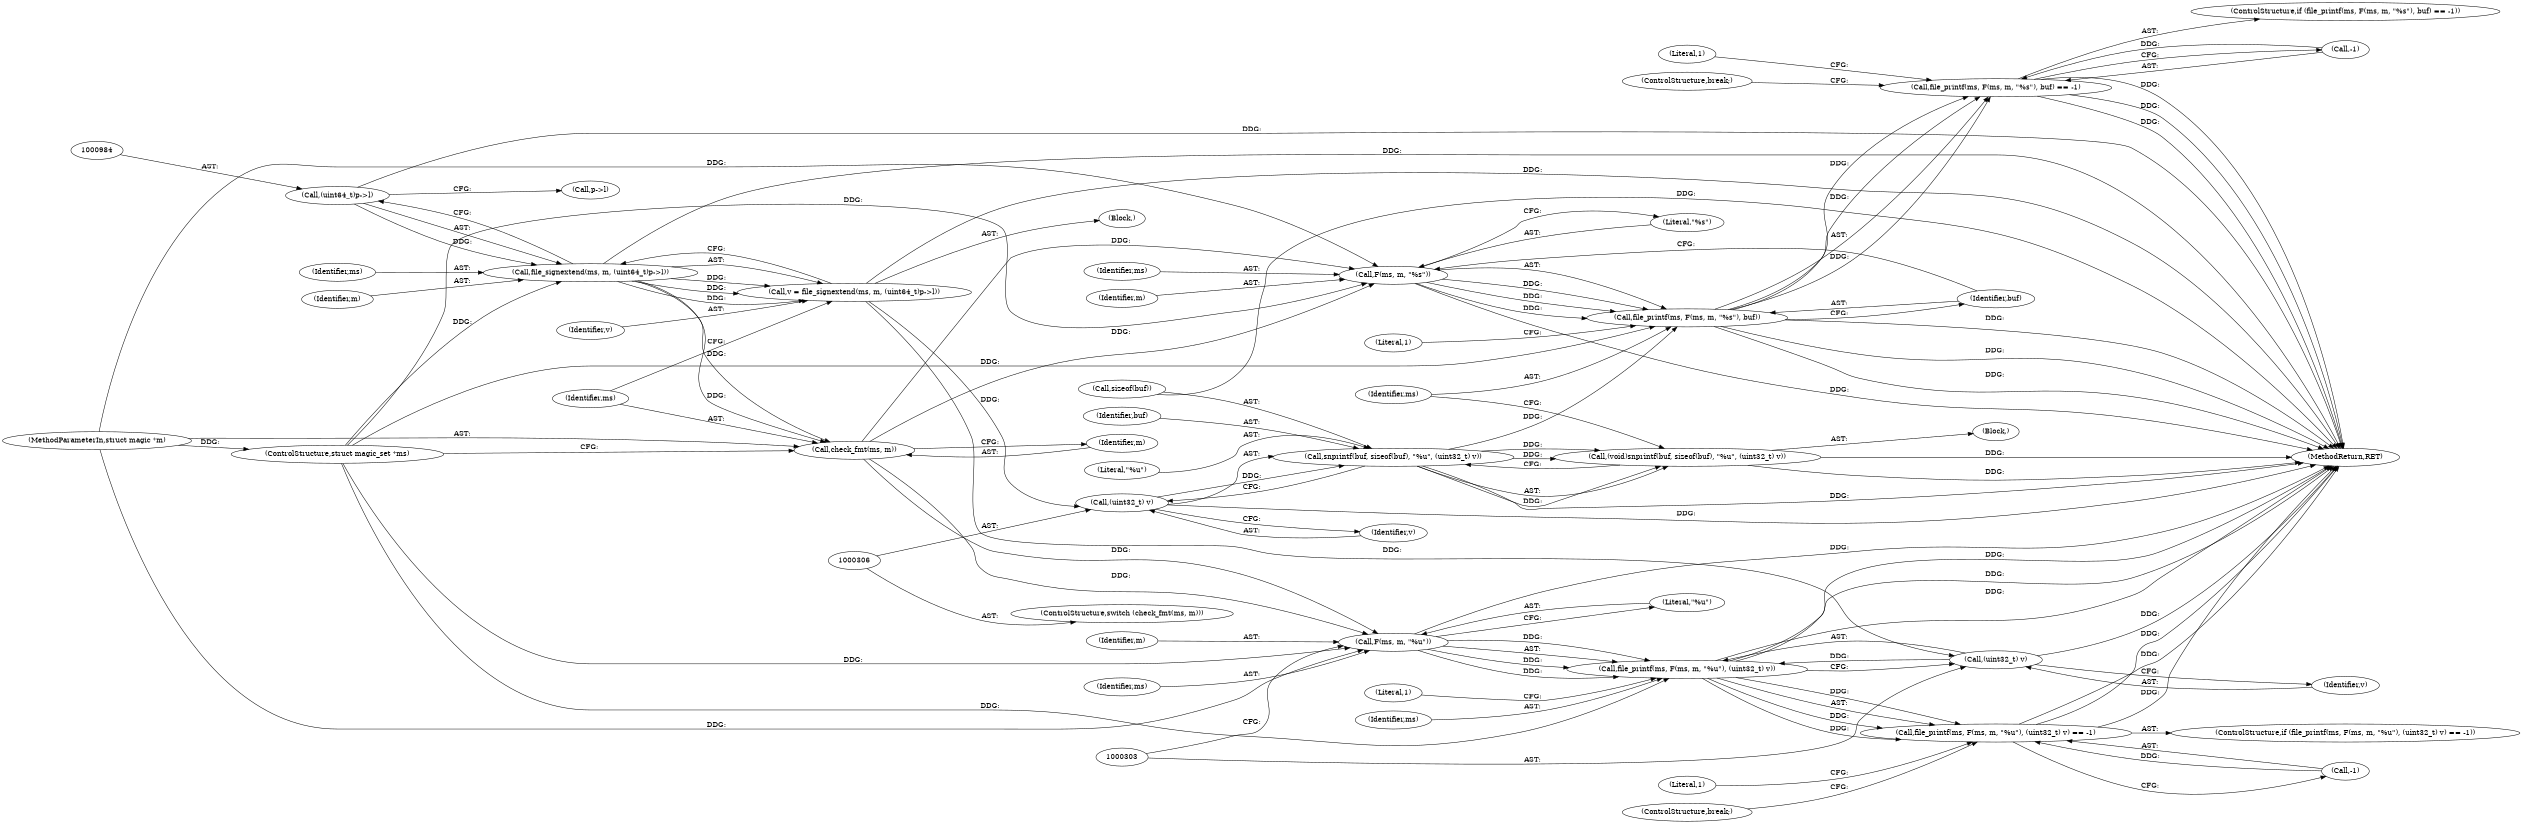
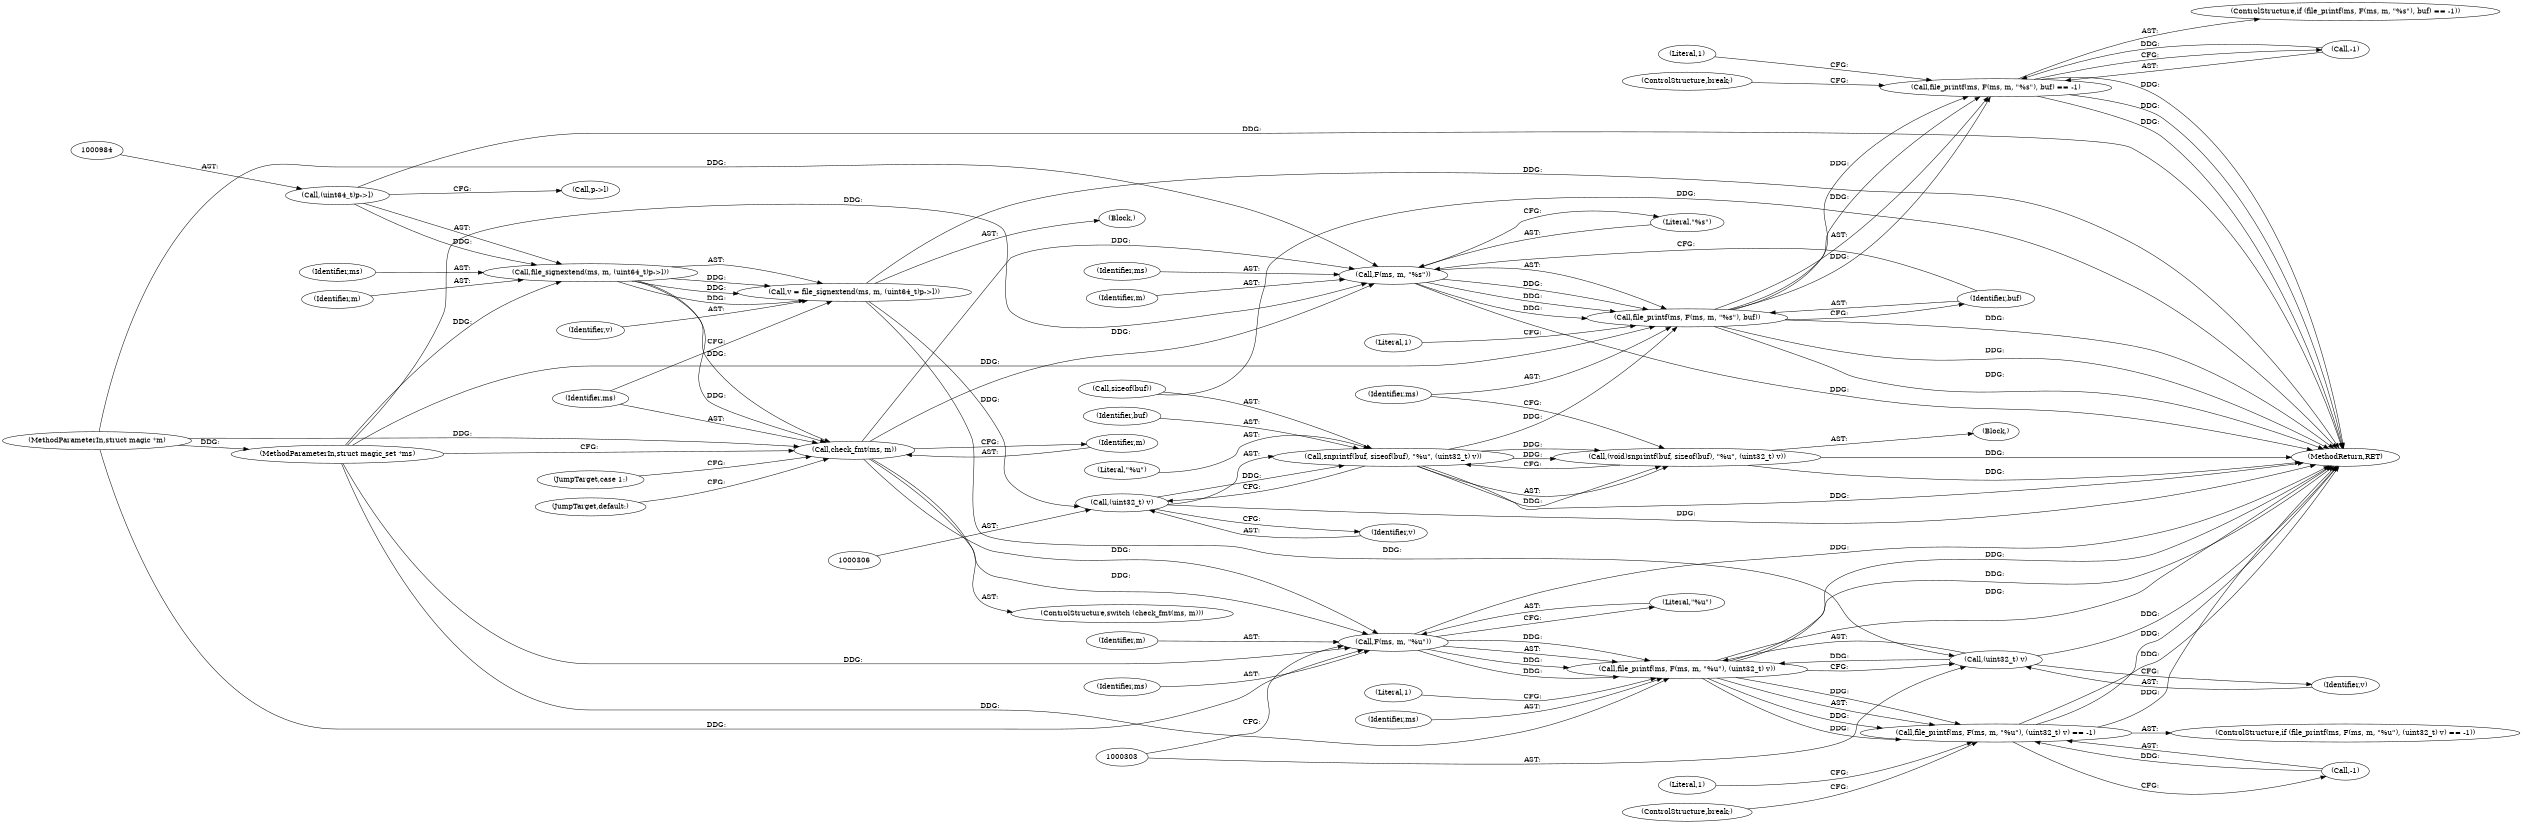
(1524, 155) -> none
(481, 224) -> none
(730, 255) -> none
(464, 434) -> (464, 434)
(337, 454) -> (337, 454)
none -> (591, 480)
none -> (591, 507)
(964, 616) -> (943, 511)
